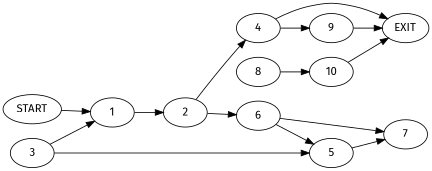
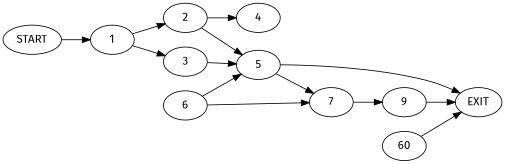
(327, 3) -> (368, 70)
(291, 28) -> (364, 102)
(258, 72) -> none
(331, 72) -> (404, 146)
(218, 114) -> (219, 39)
(69, 135) -> (145, 50)
